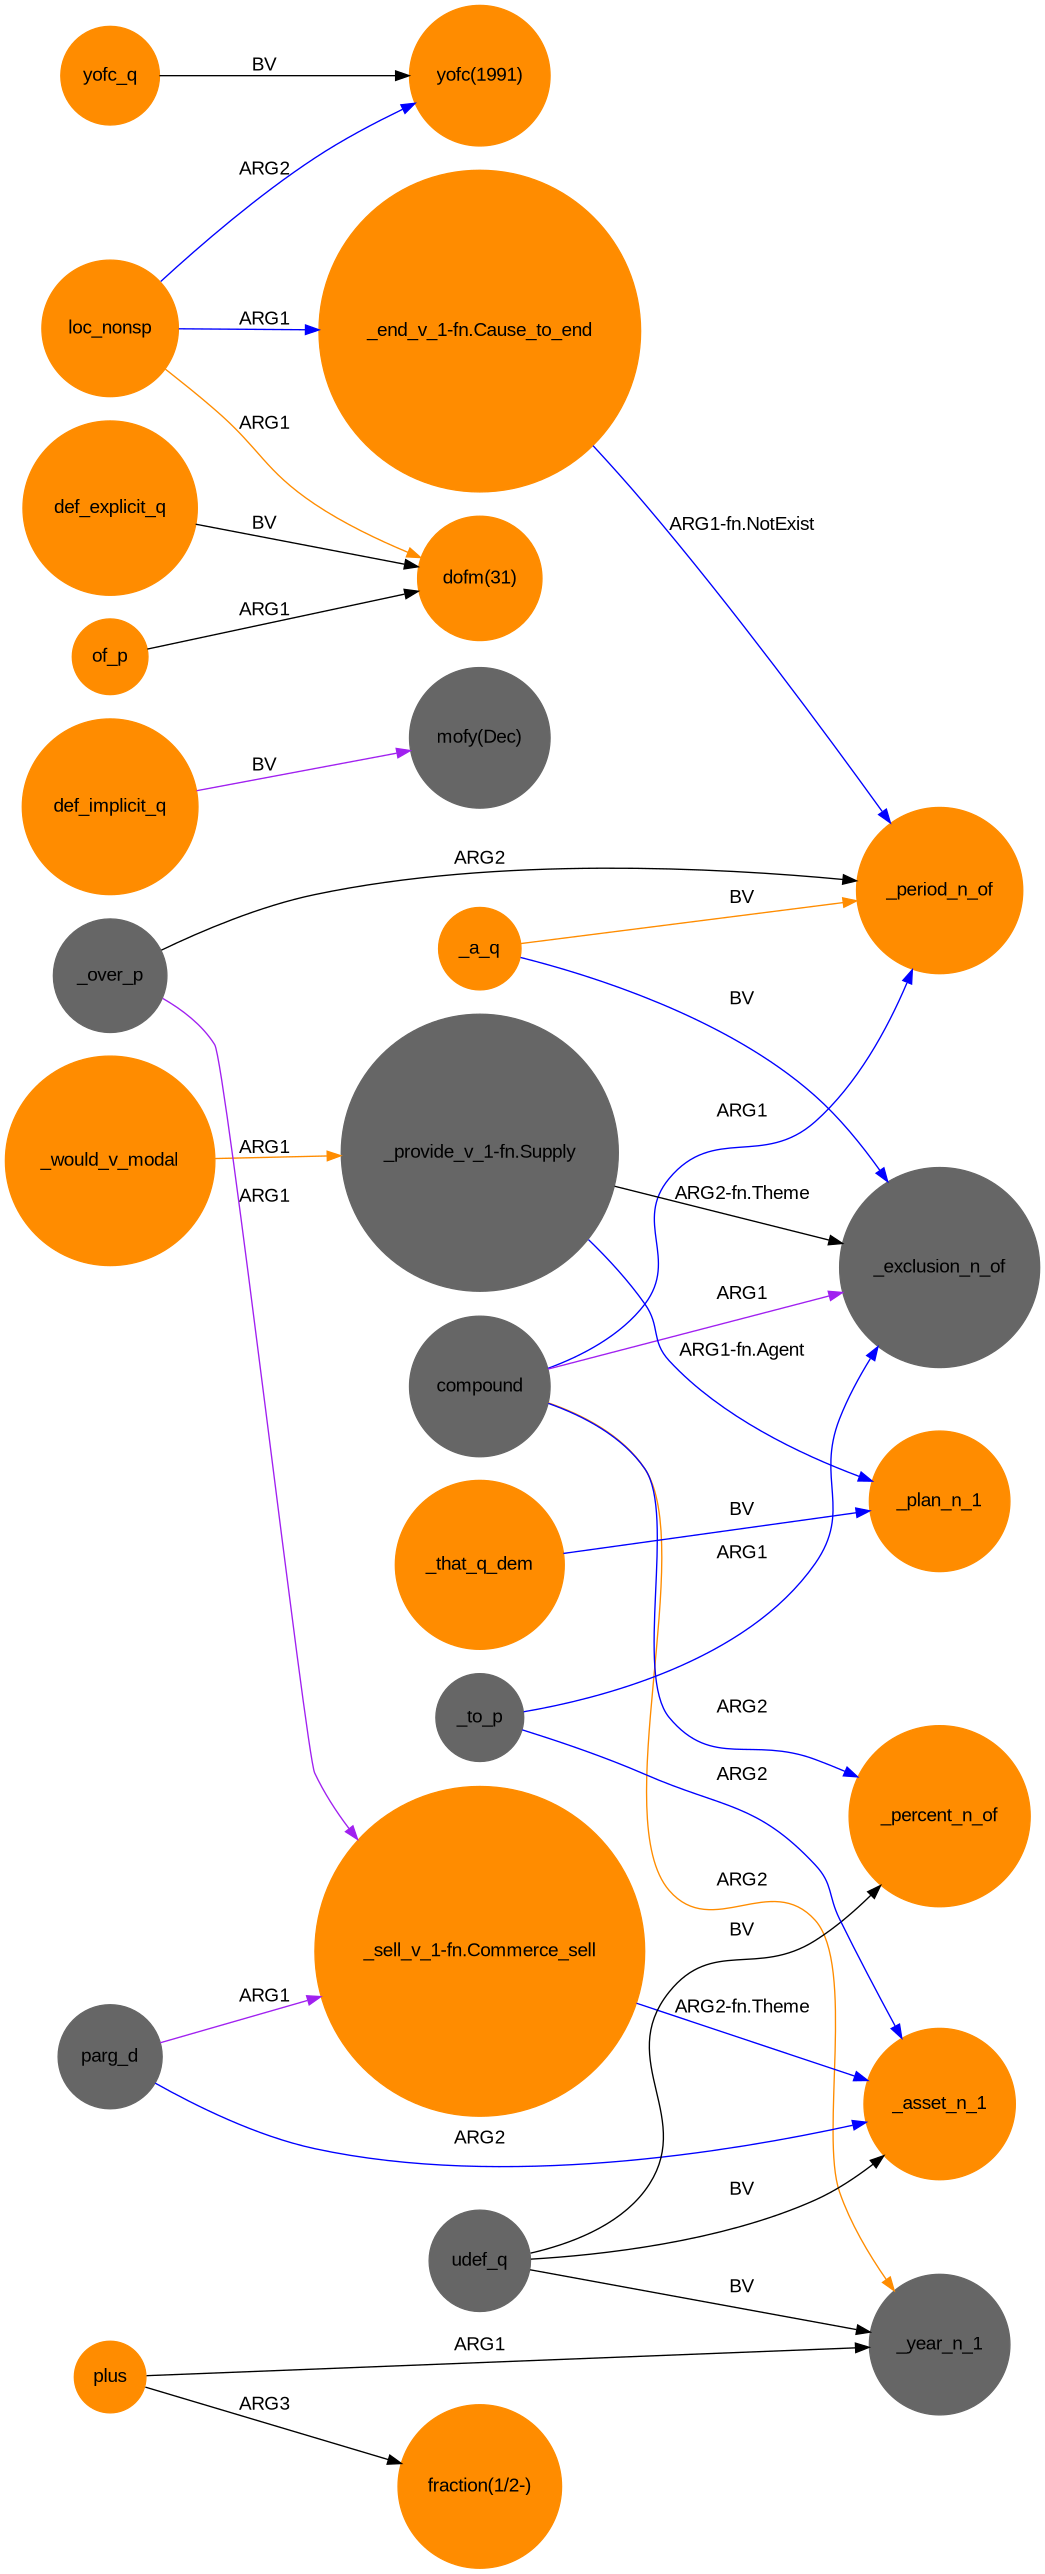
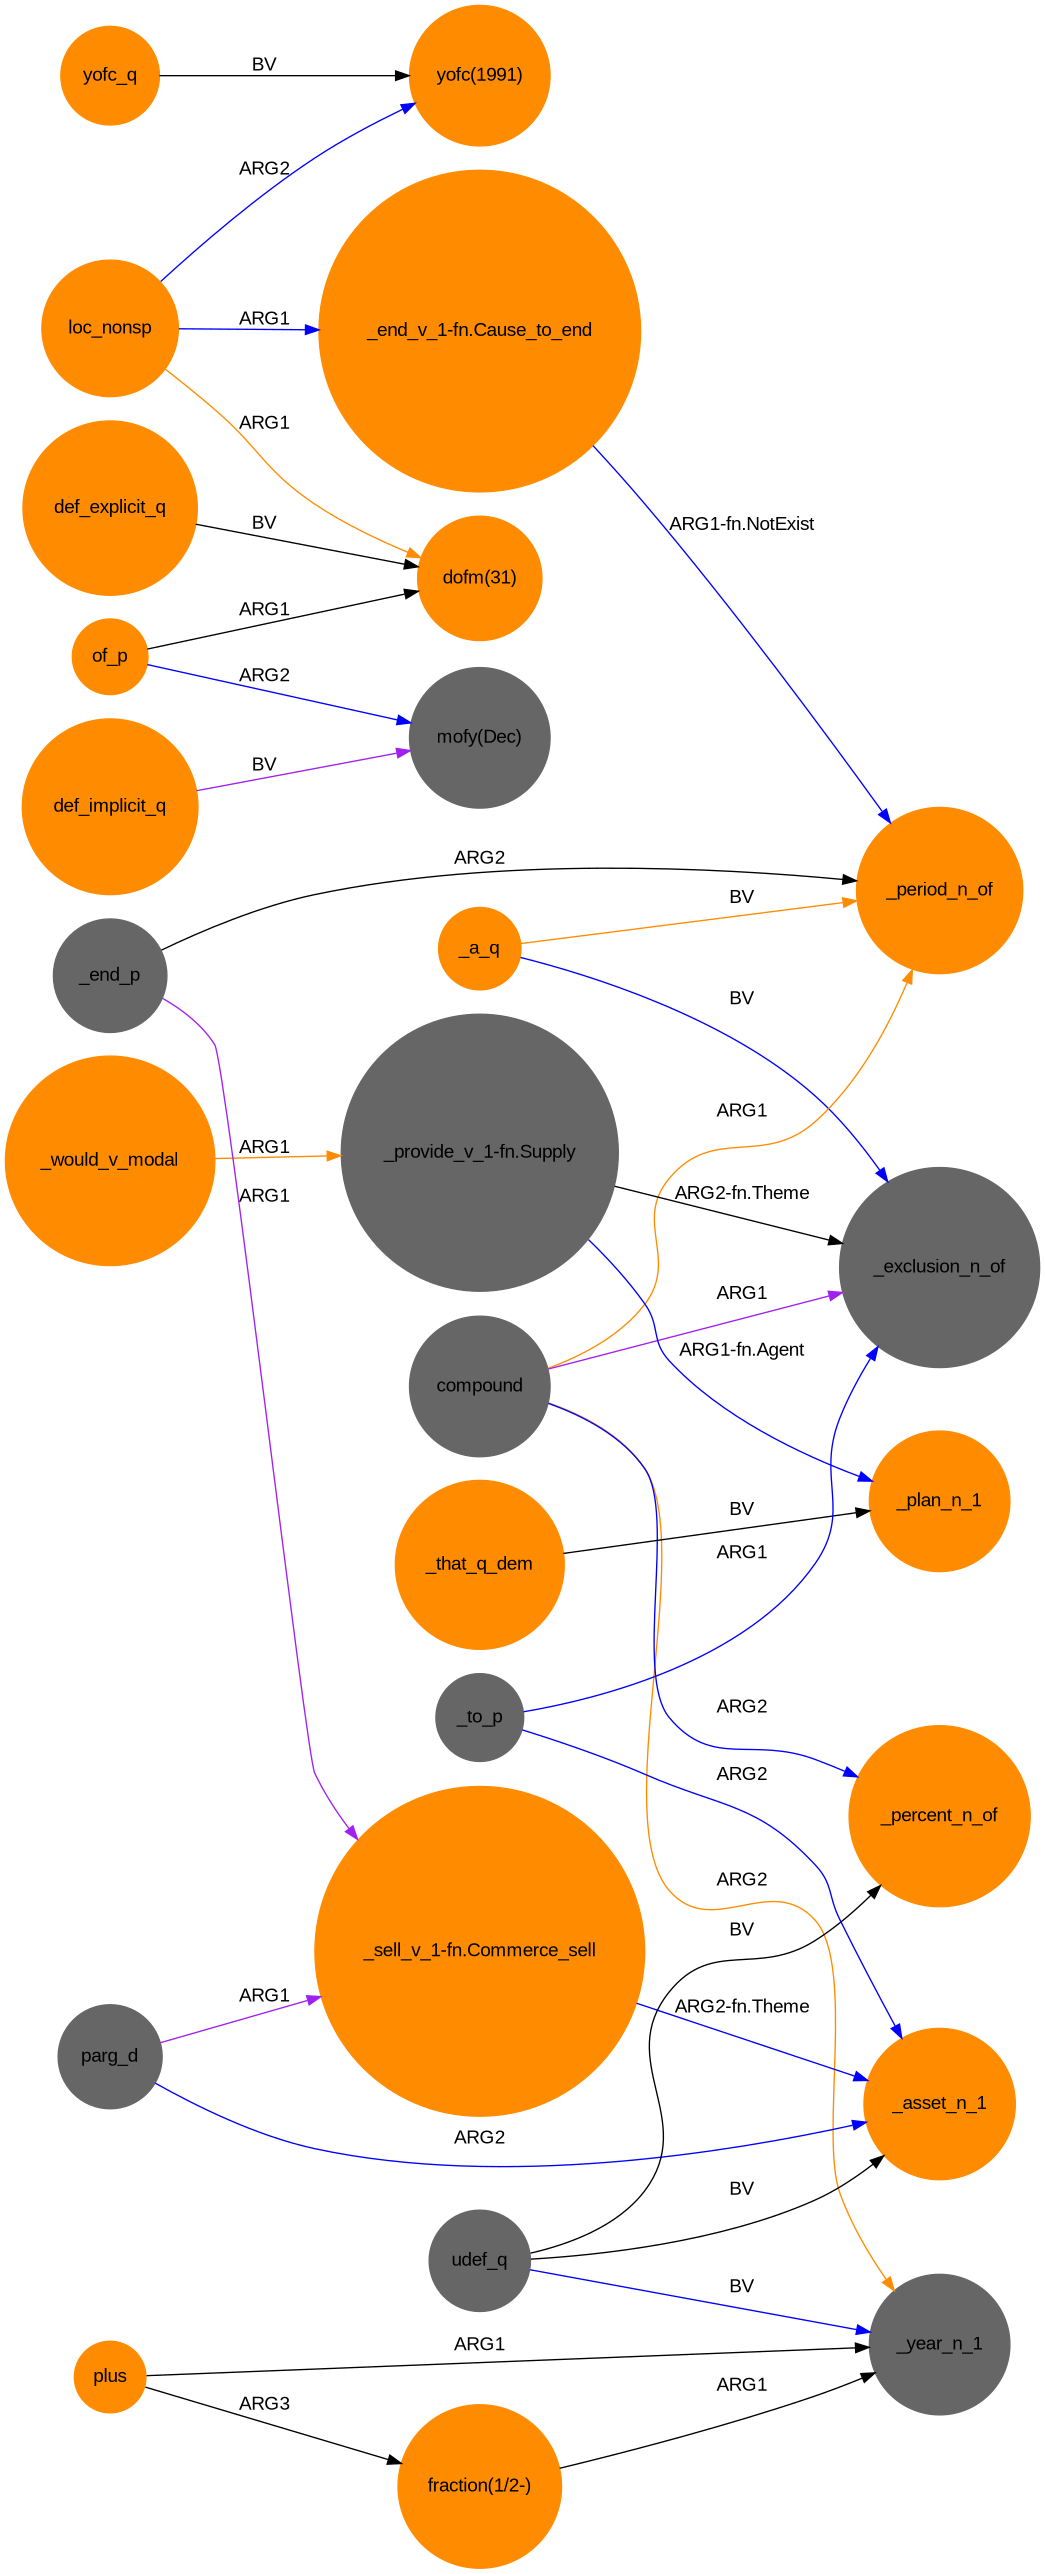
none -> (272, 692)
(110, 976) -> (110, 976)
(700, 1155) -> (700, 1155)
(710, 1533) -> (710, 1533)
(693, 2300) -> (693, 2300)
none -> (712, 2428)
